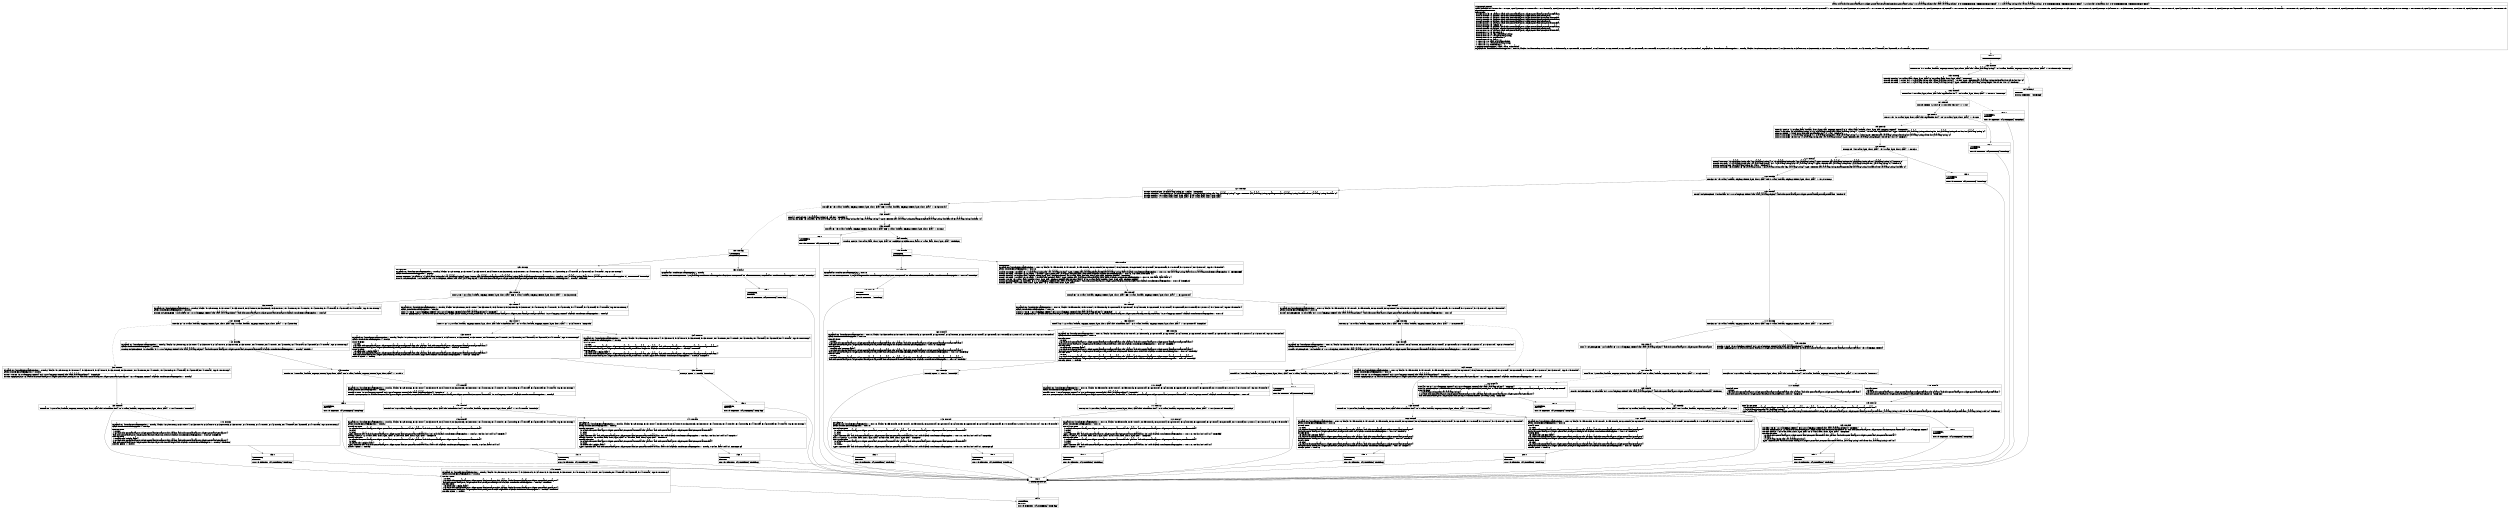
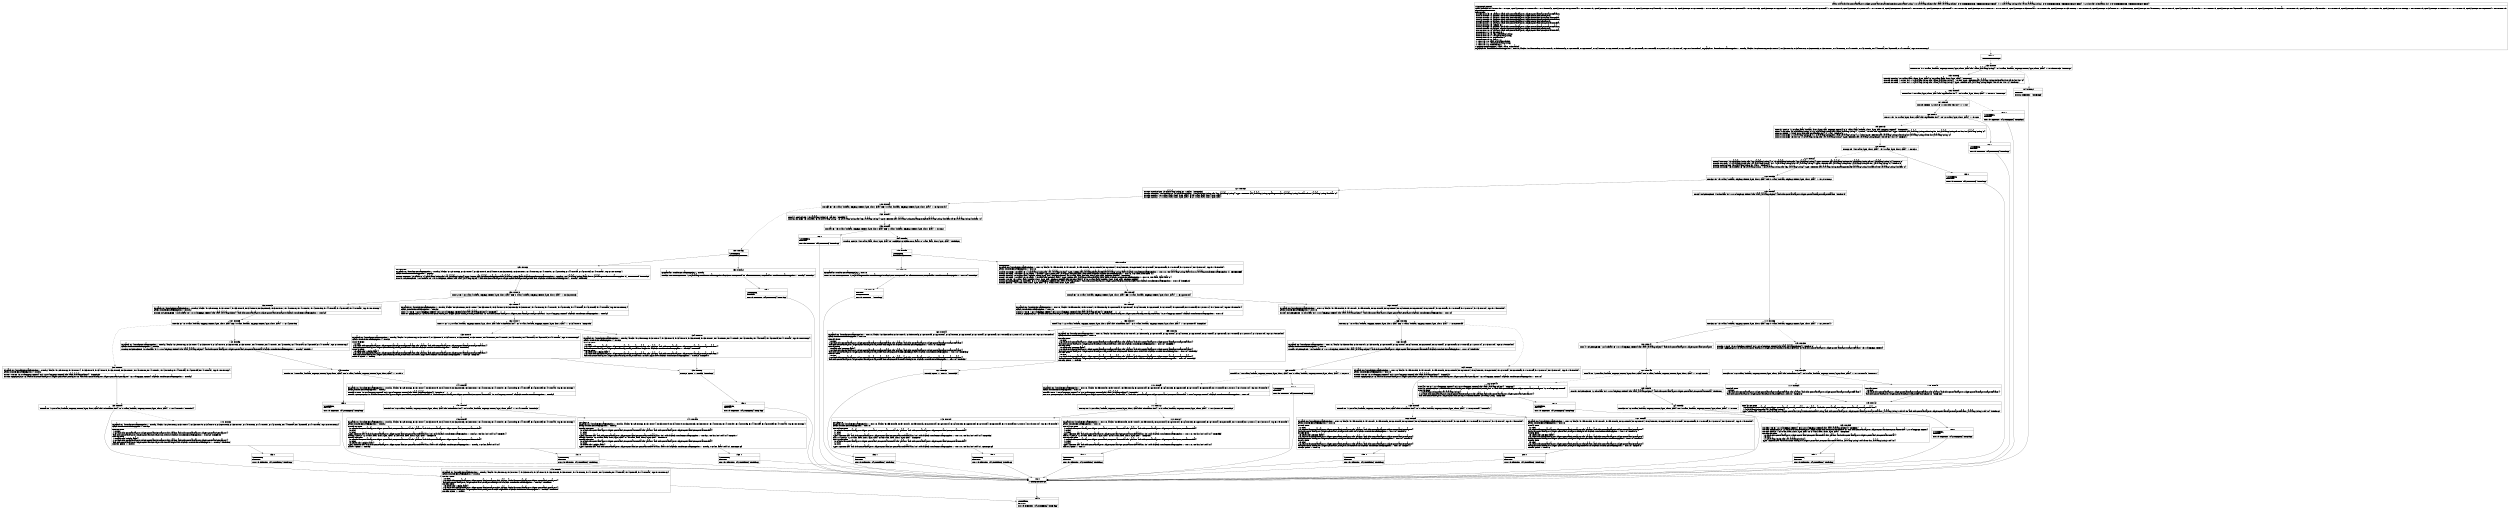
(838, 445) -> (837, 445)
(1038, 491) -> (1037, 490)
